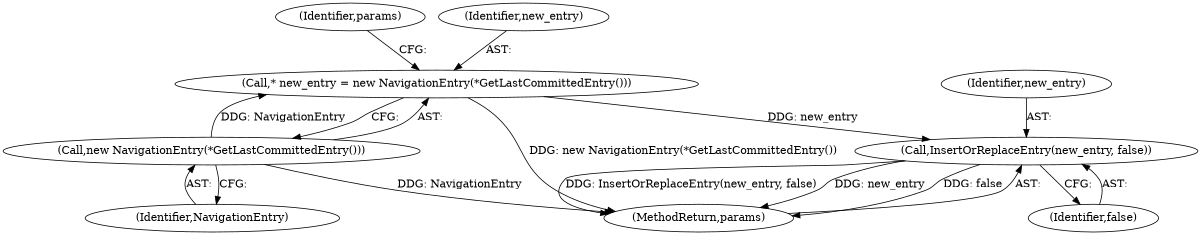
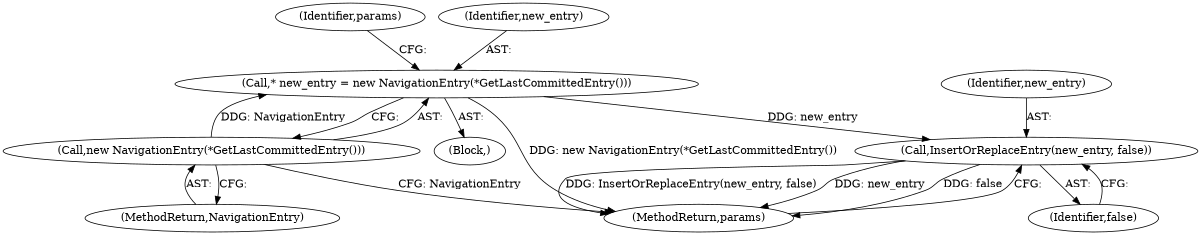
none -> (470, 151)
(460, 185) -> (460, 185)
(1030, 185) -> (1030, 185)
(1080, 185) -> (1080, 185)
(1117, 185) -> (1117, 185)
(212, 218) -> (212, 218)
